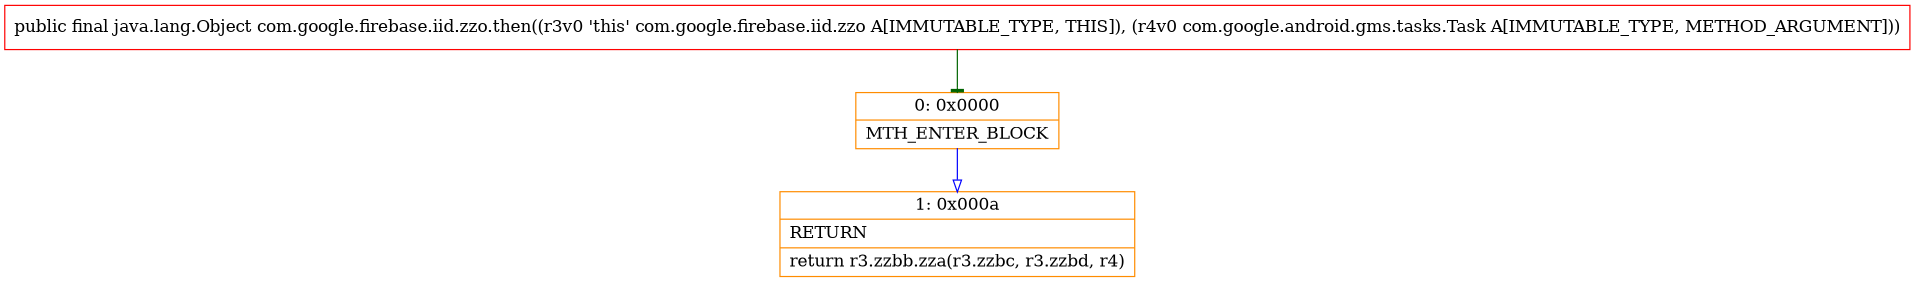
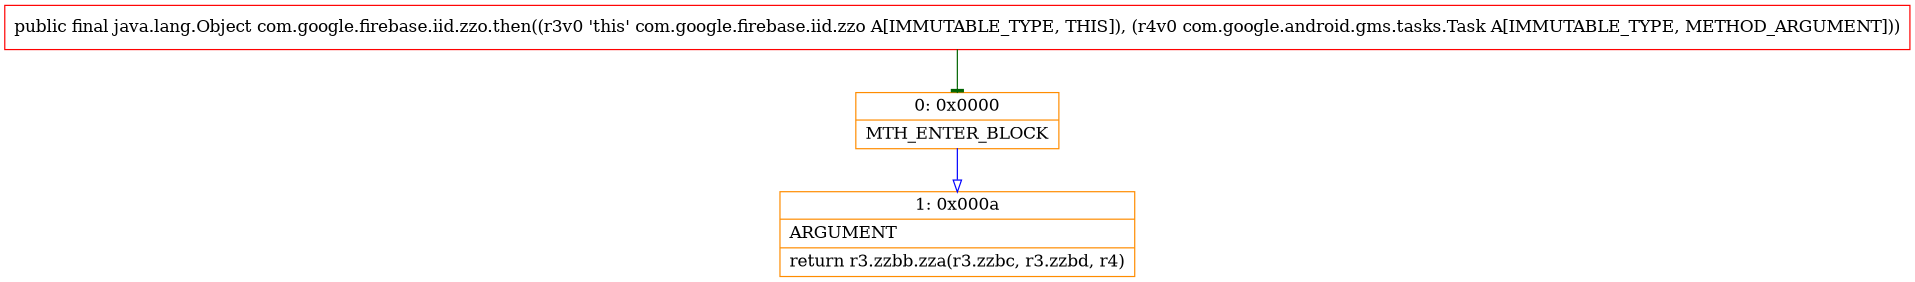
(828, 233) -> (843, 233)
